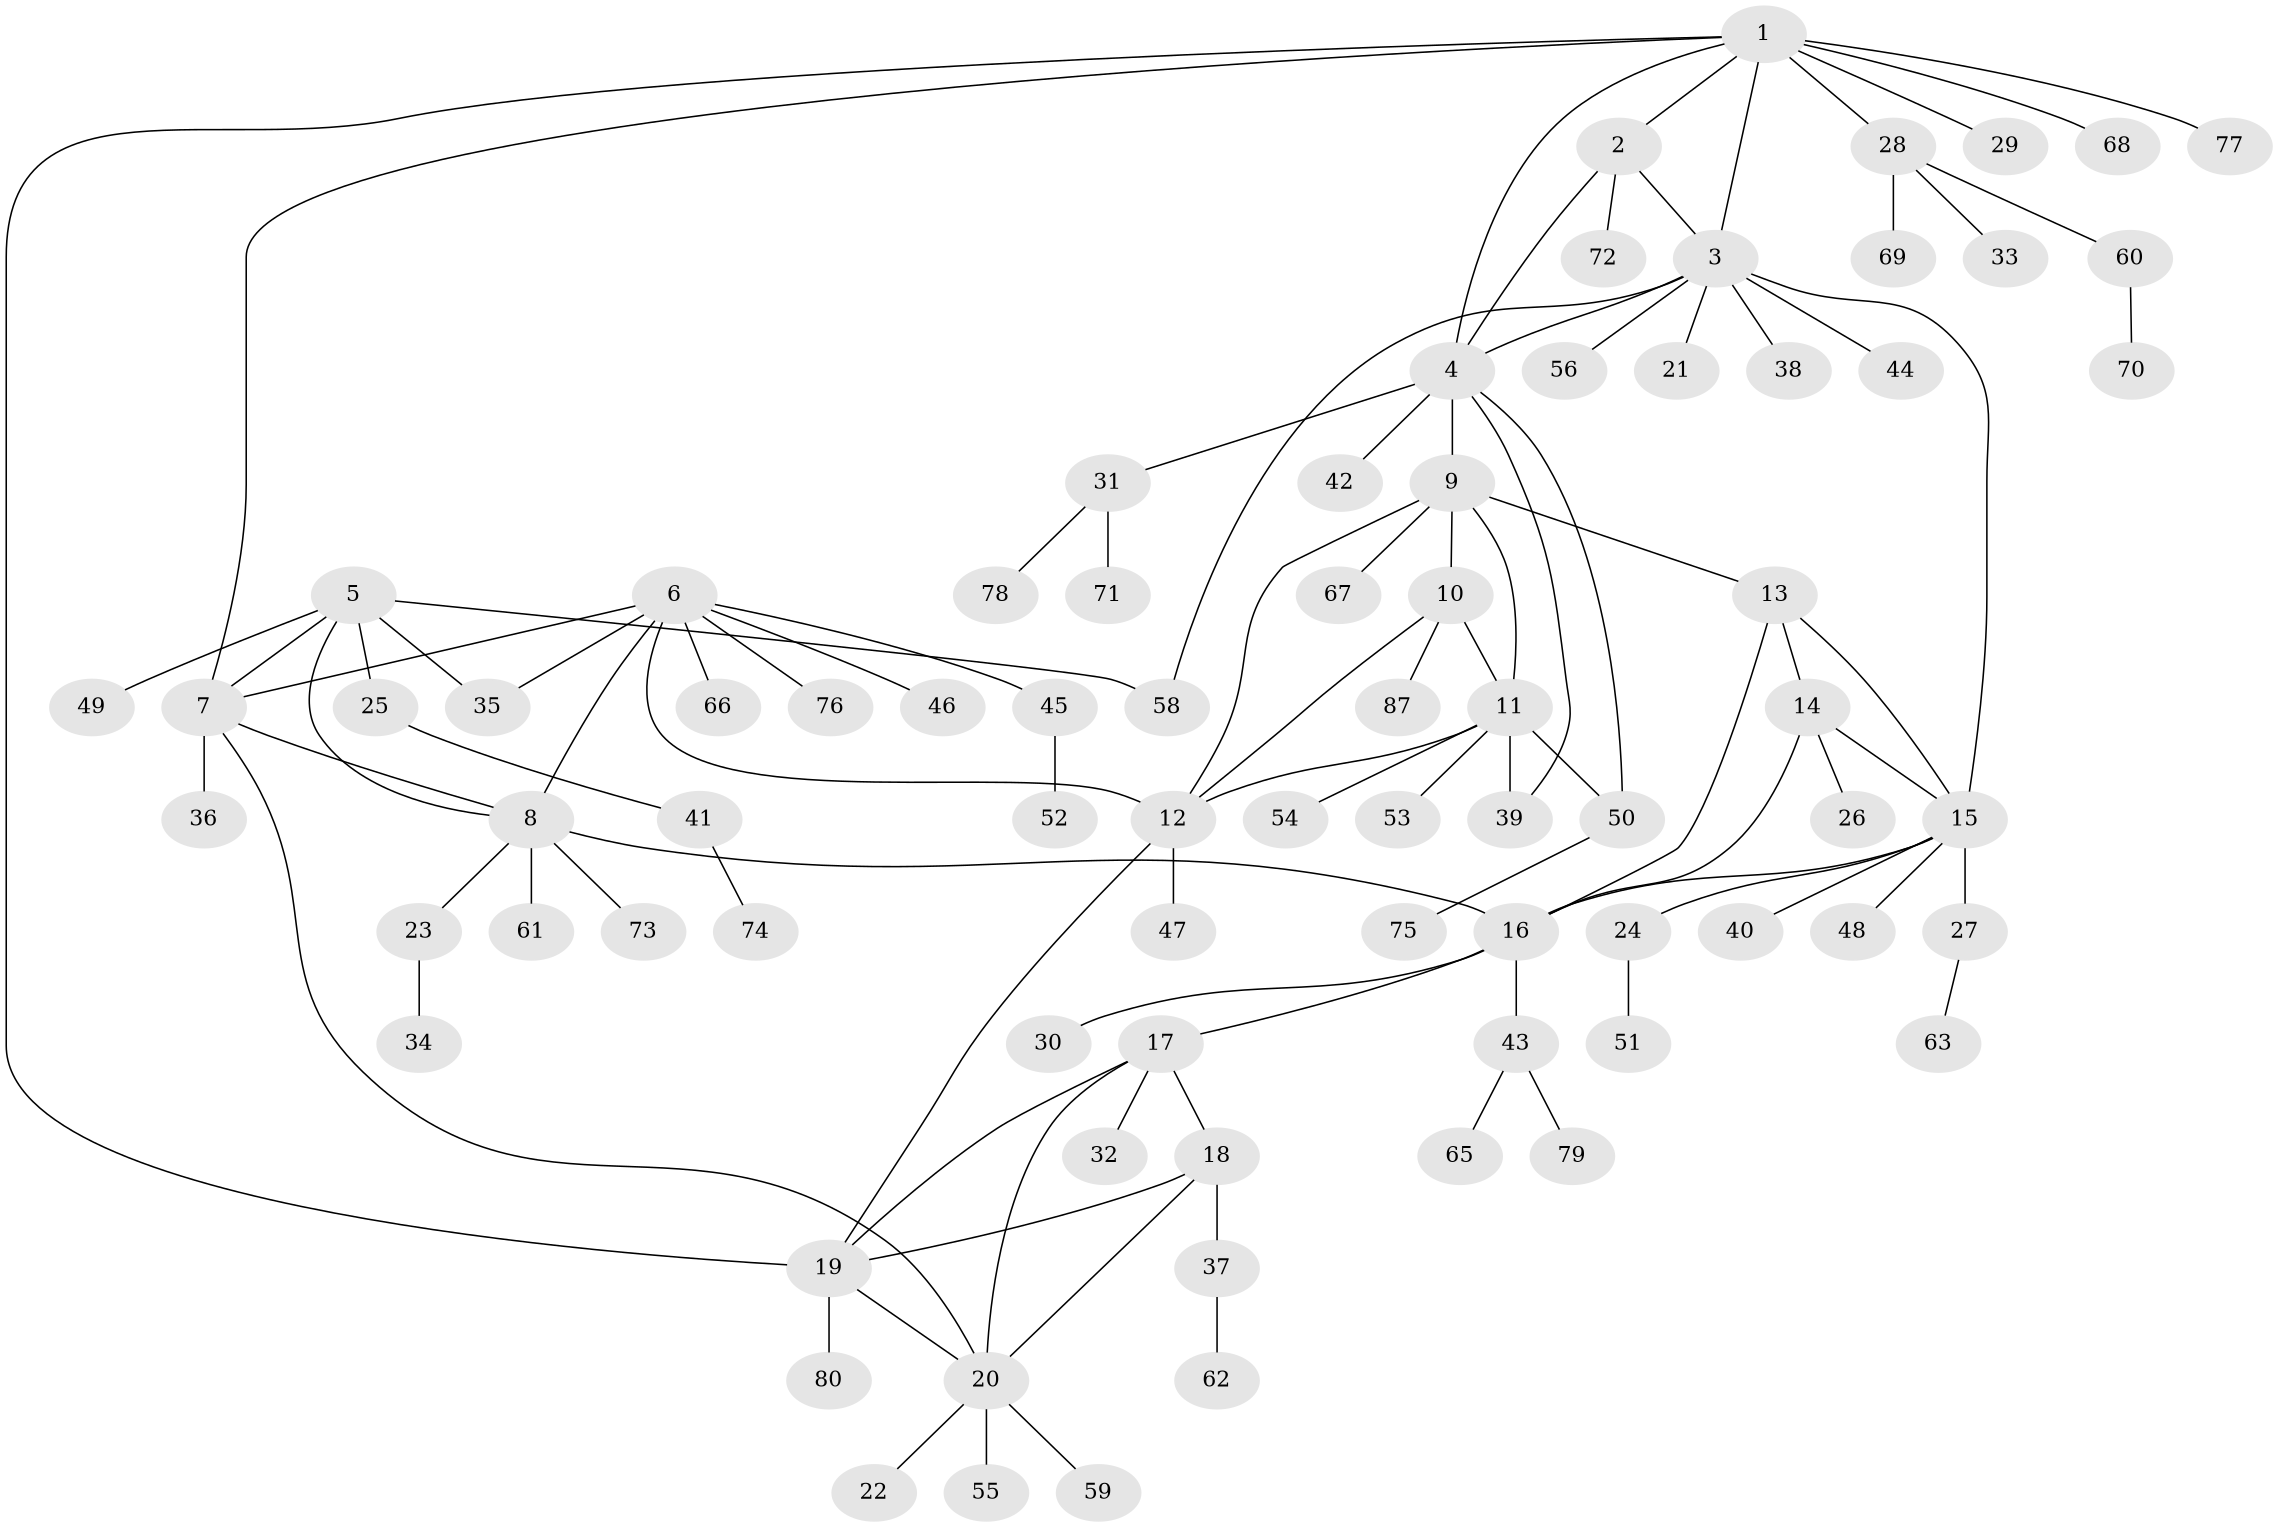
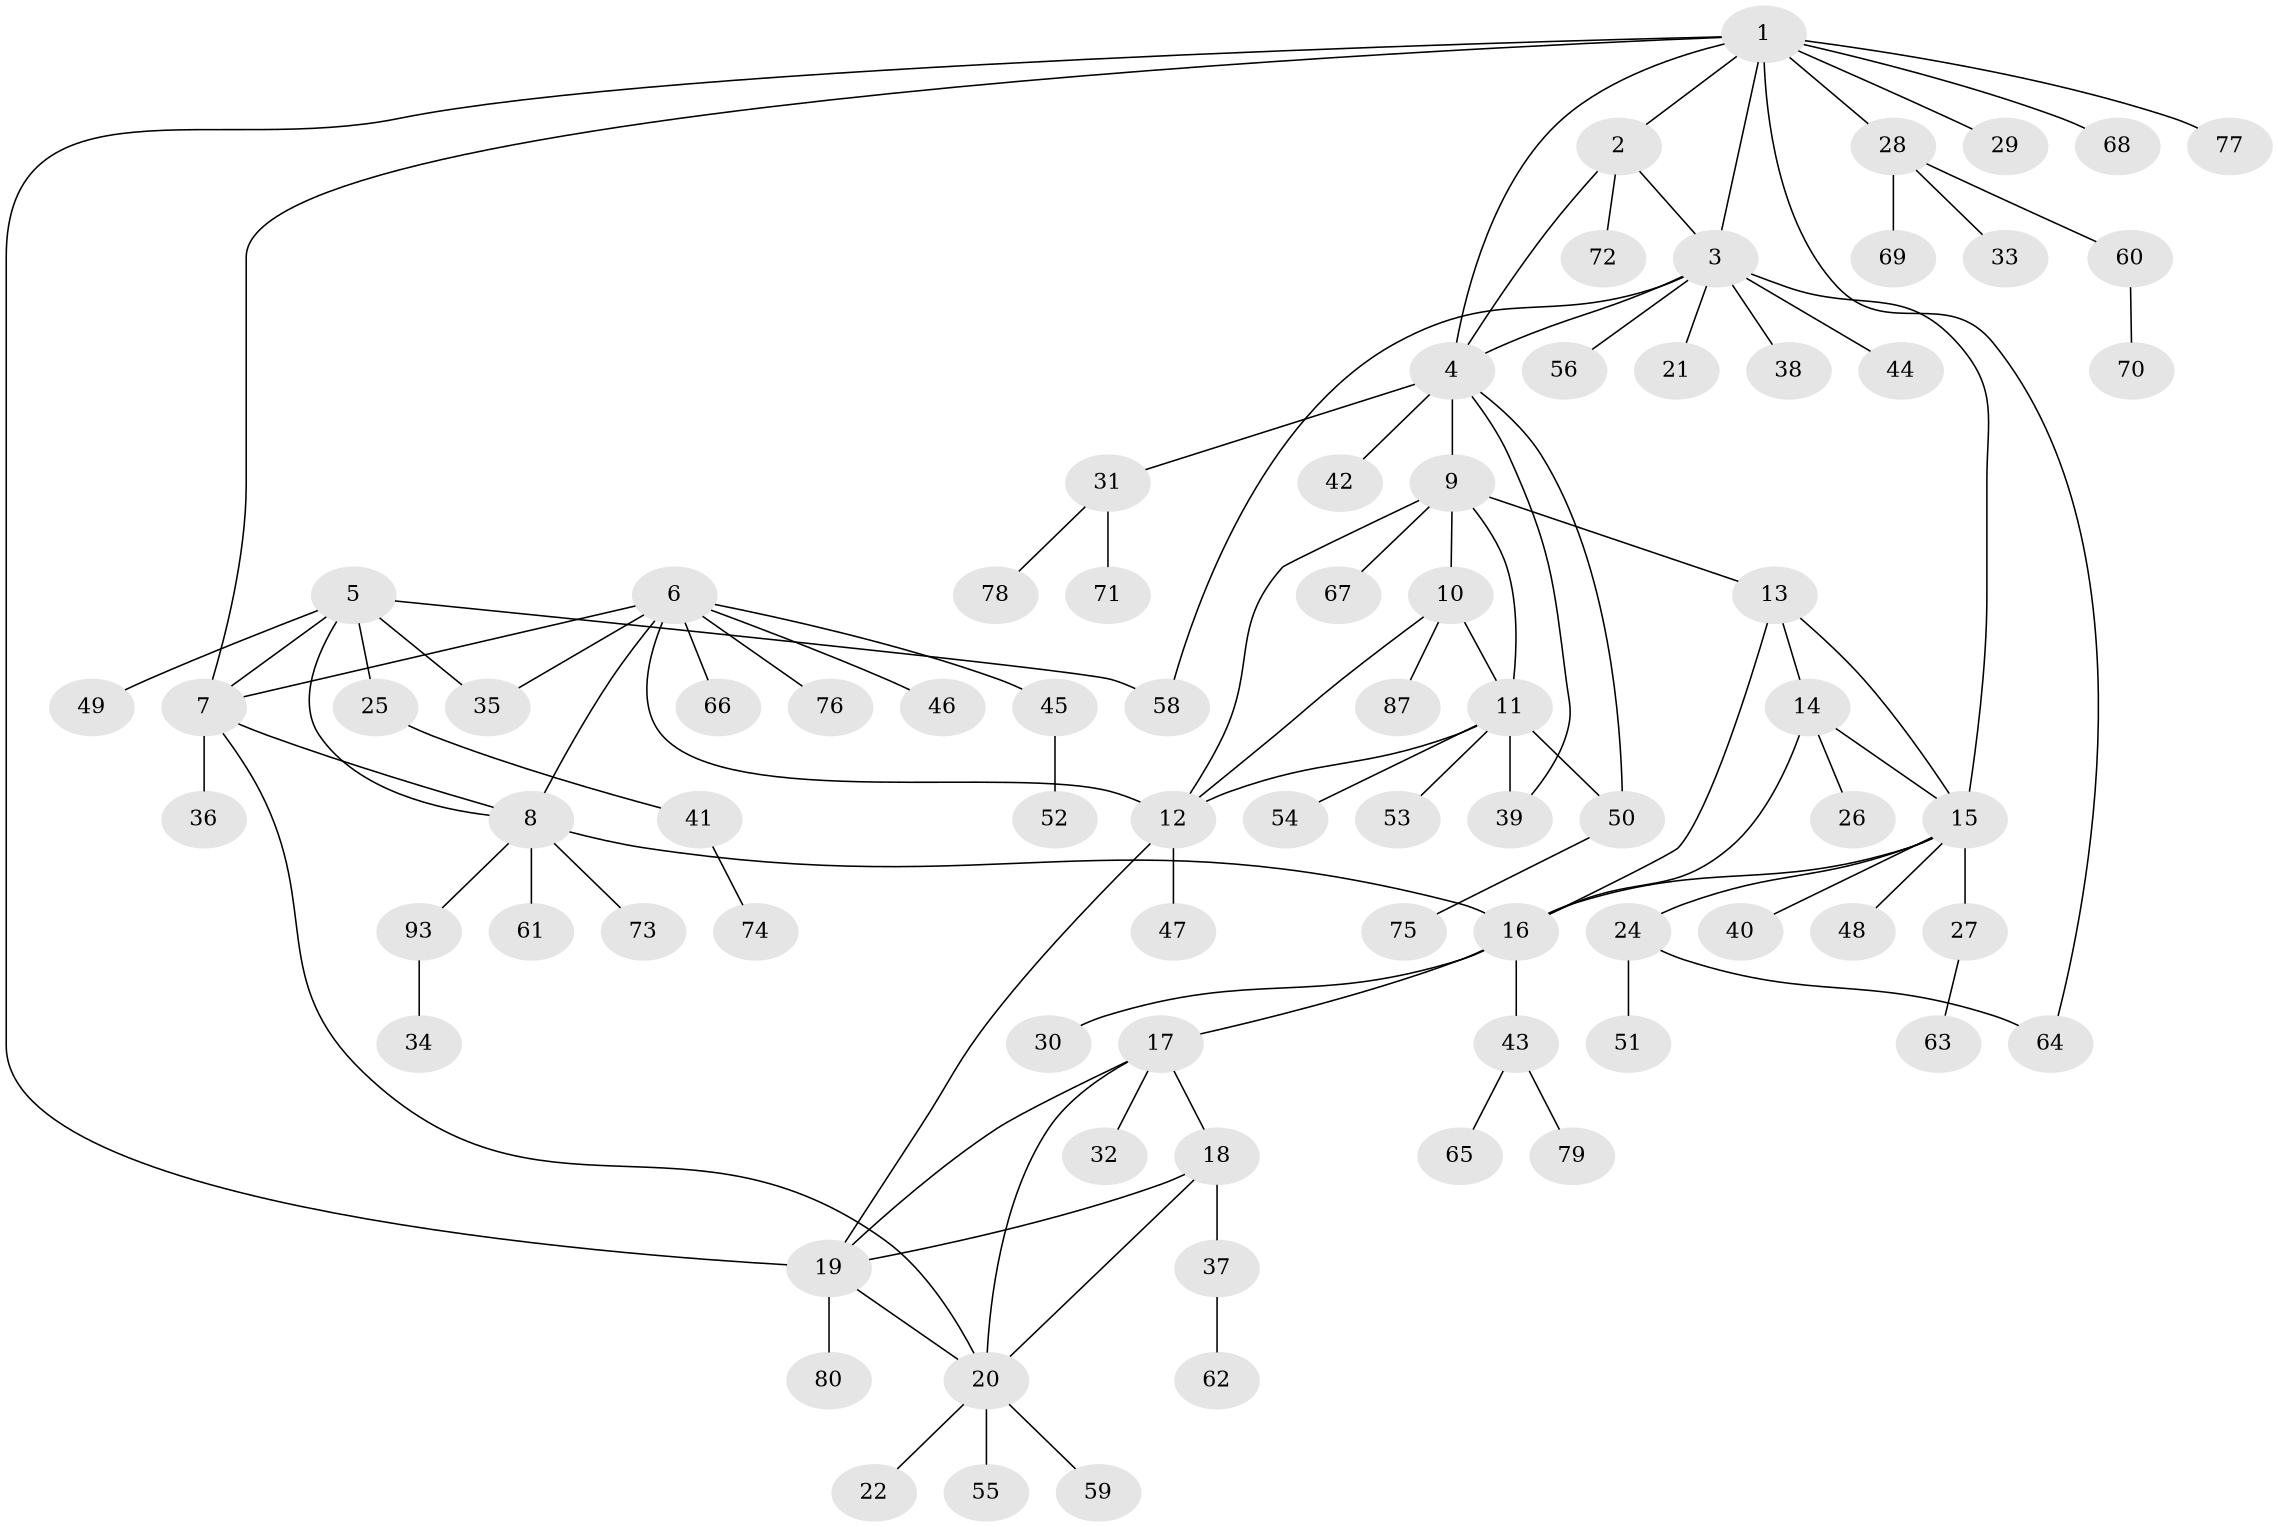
(419, 932) -> (419, 932)
none -> (2051, 1044)
